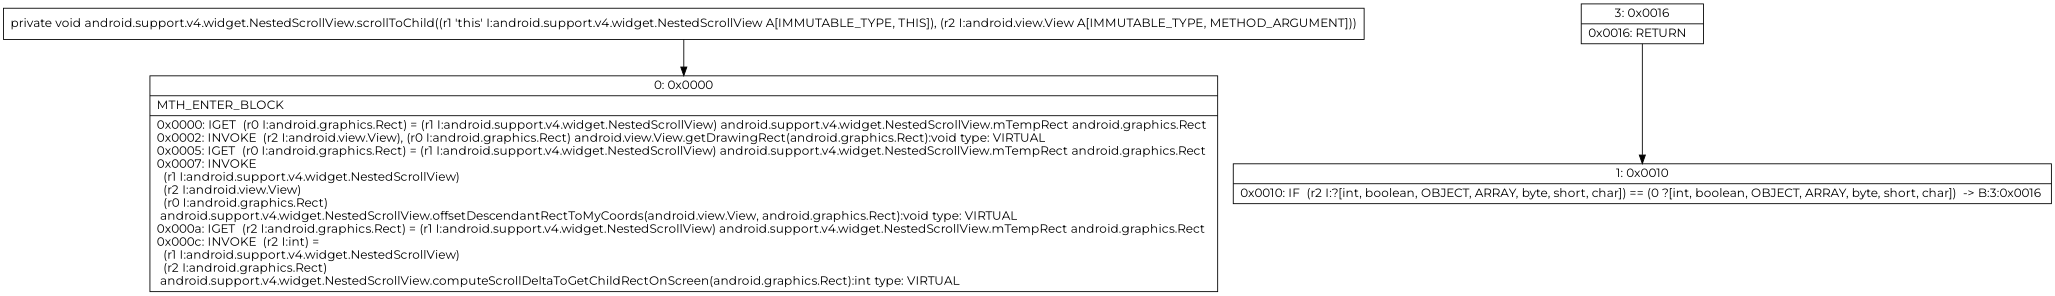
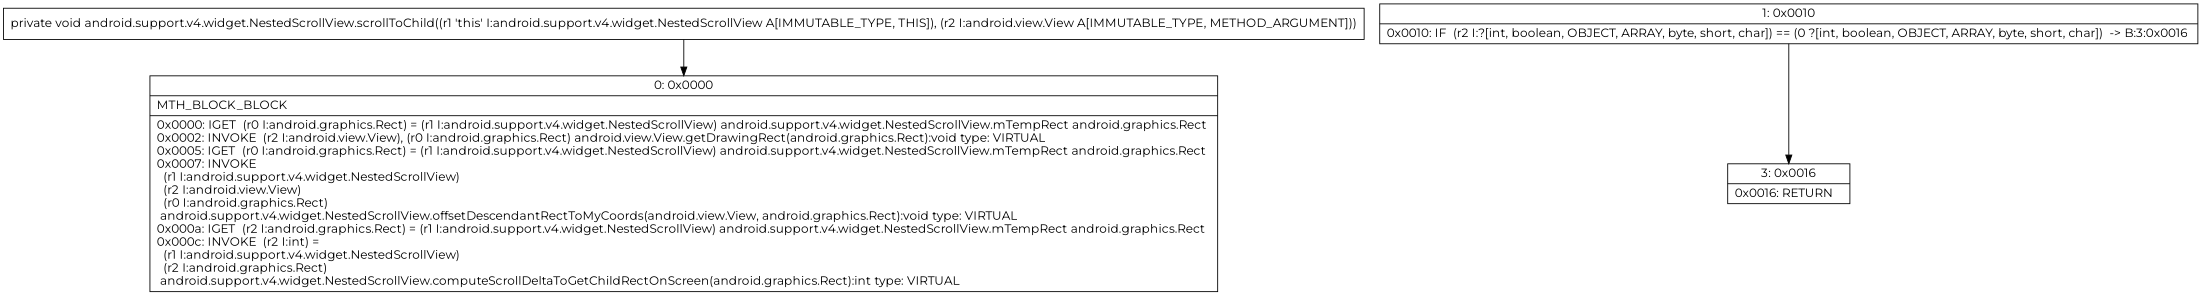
(1642, 99) -> (1789, 99)
(221, 105) -> (222, 105)
